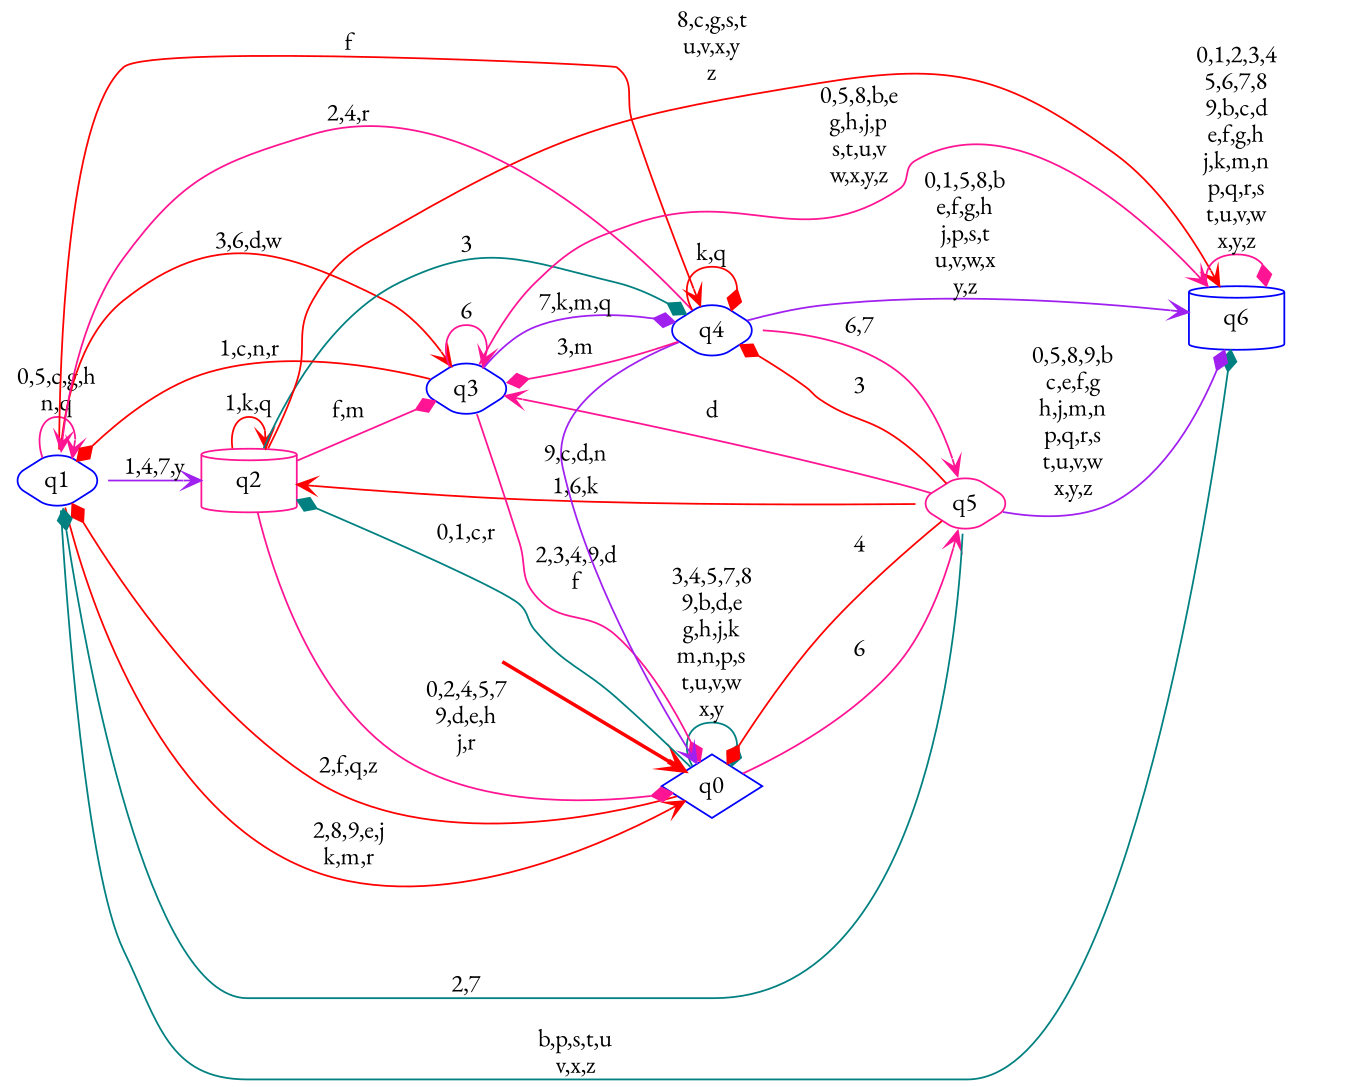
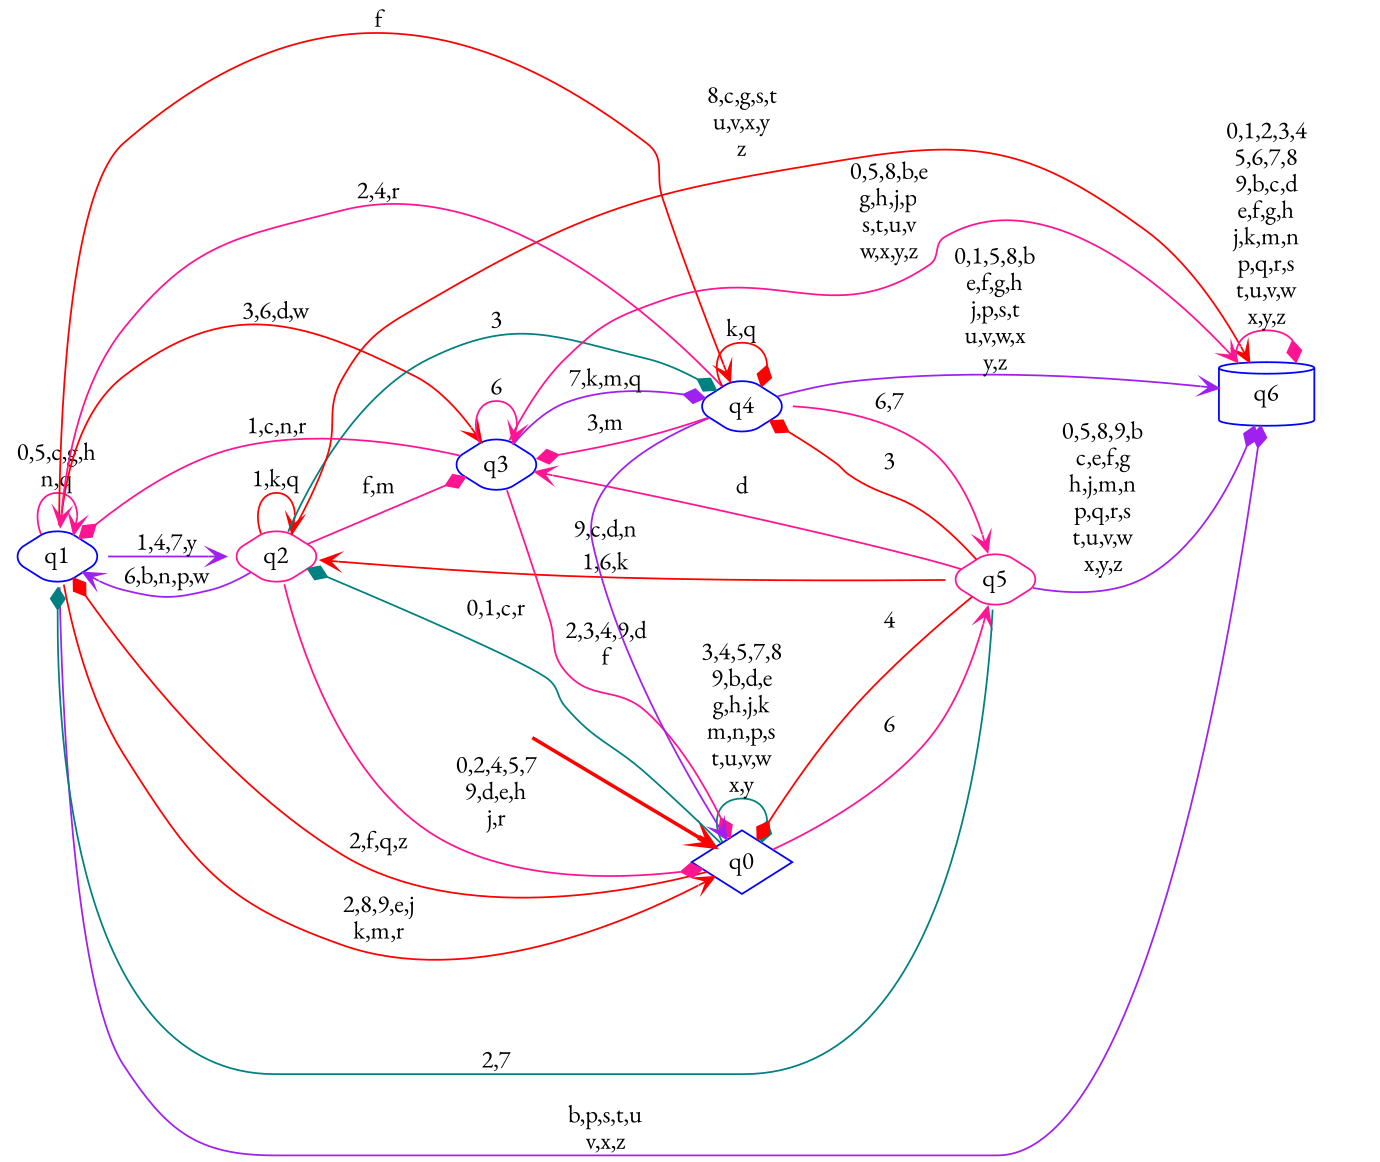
(251, 364) -> (268, 442)
(249, 481) -> (276, 556)
none -> (176, 597)
(679, 1079) -> (691, 1155)
